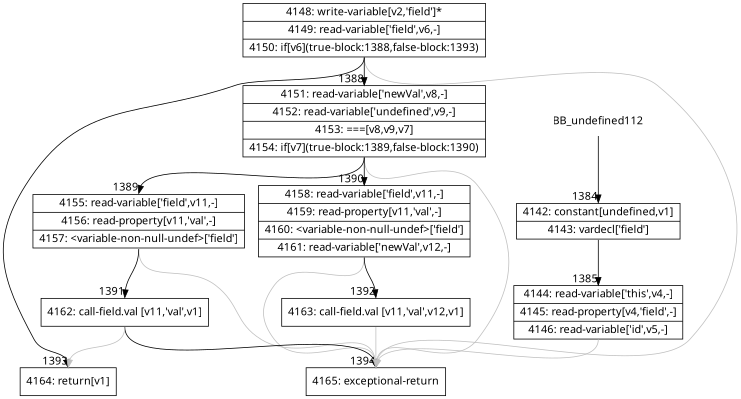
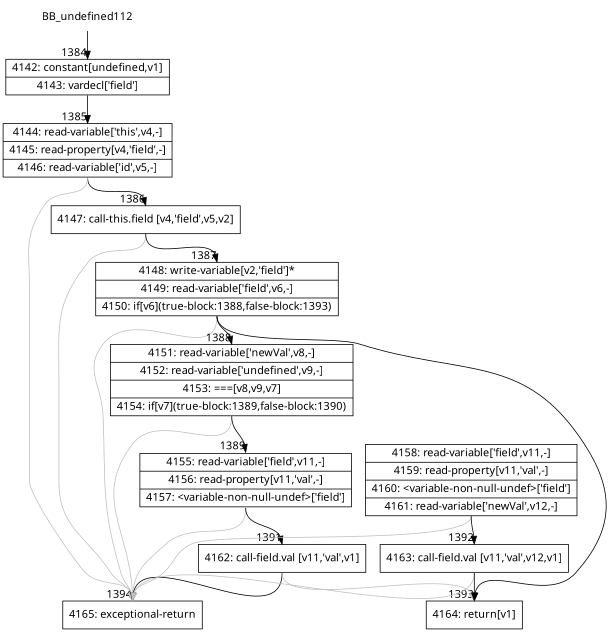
(364, 167) -> none
none -> (146, 220)
none -> (474, 583)
